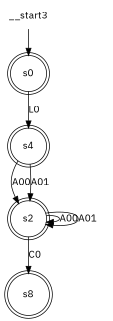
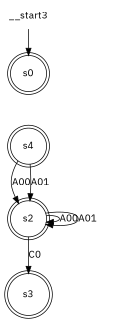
(29, 106) -> none
(29, 295) -> (29, 295)
